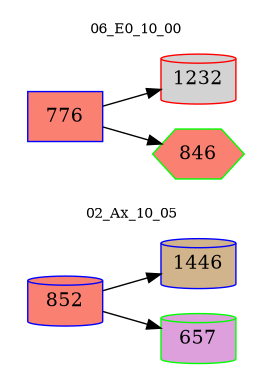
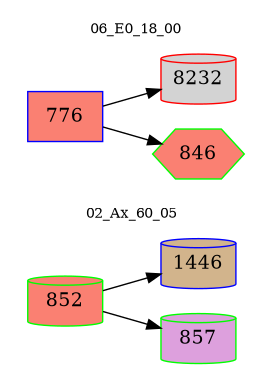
(136, 30) -> (136, 30)
(198, 79) -> (198, 79)
(132, 214) -> (132, 214)
(65, 301) -> (65, 301)
(198, 339) -> (198, 339)
